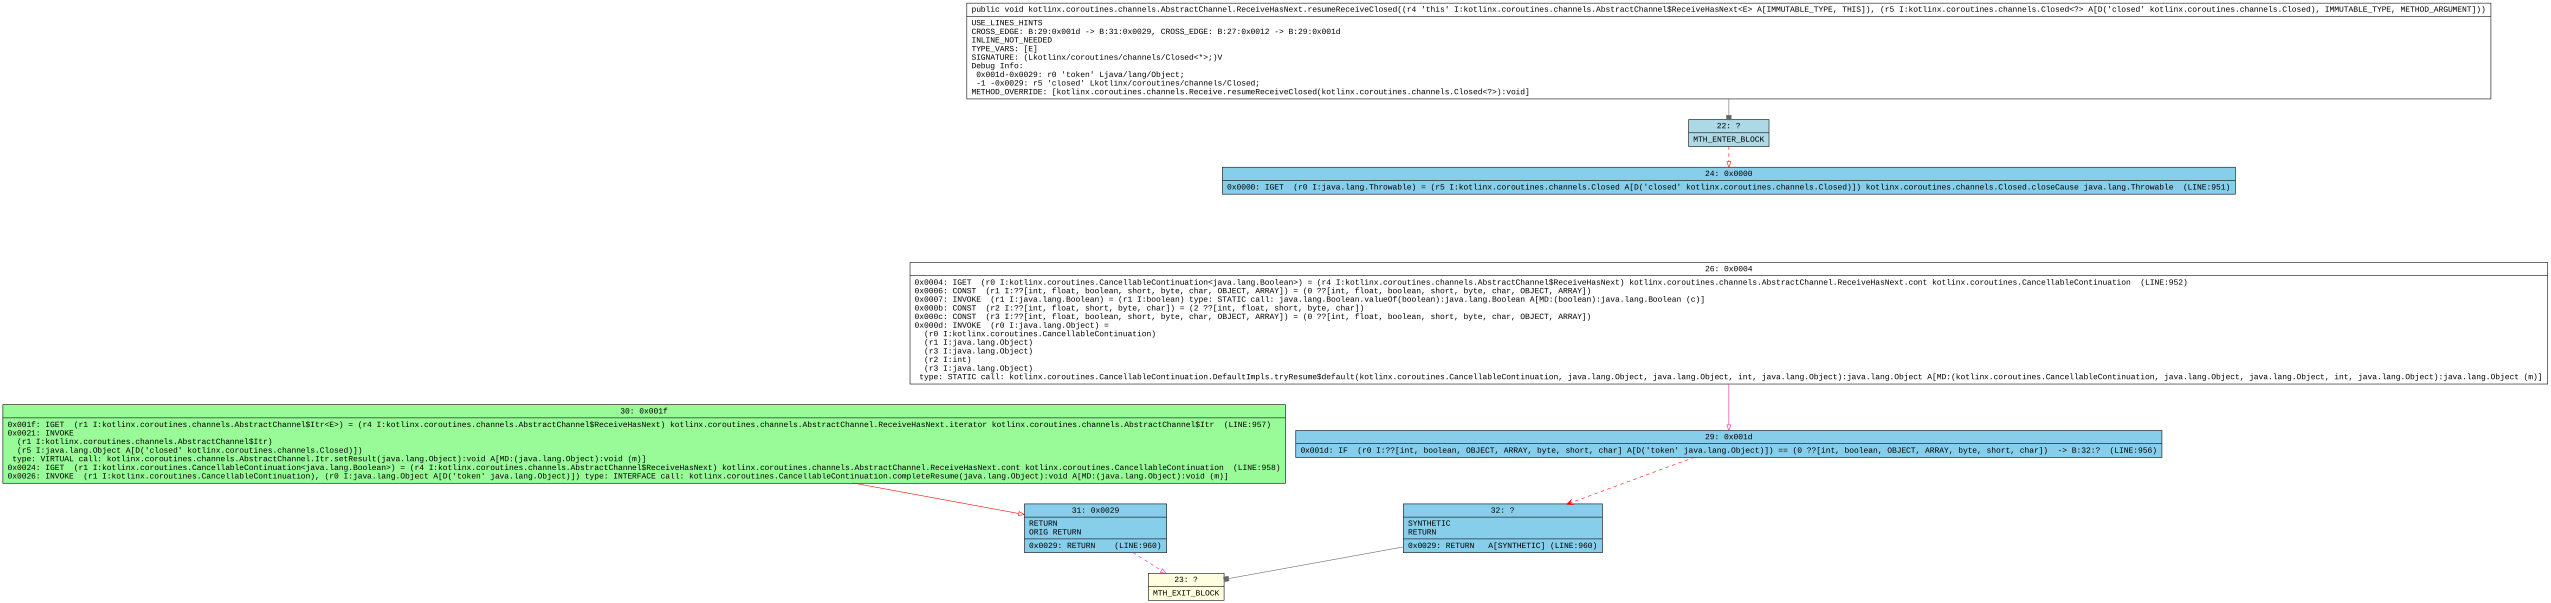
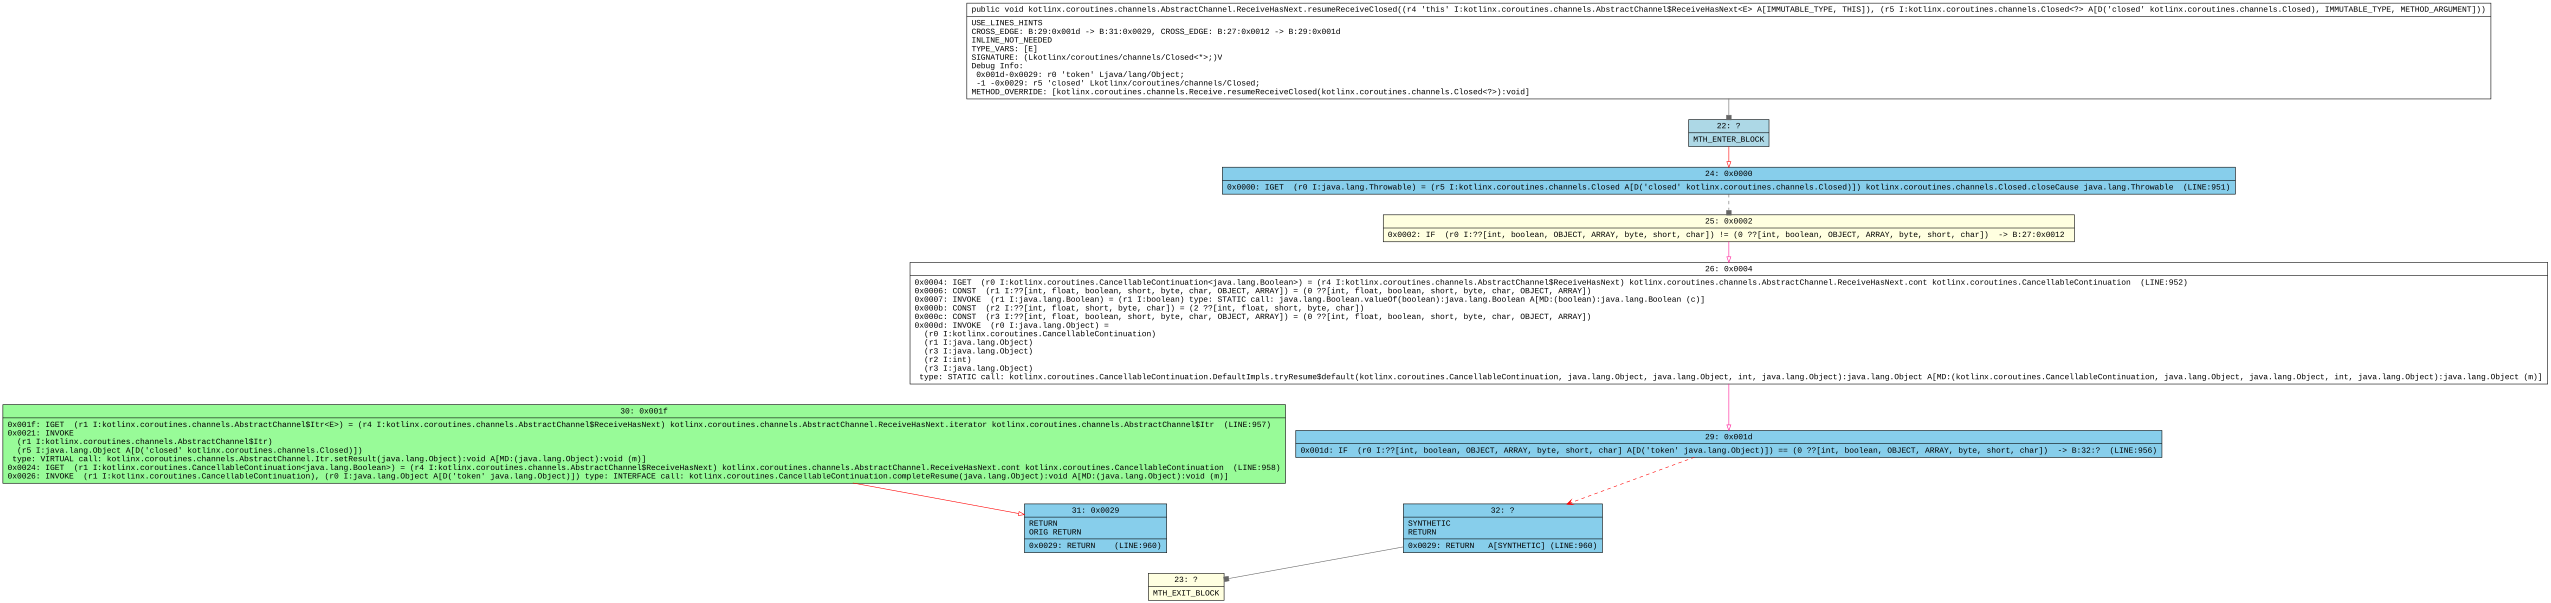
(1729, 154) -> (1729, 154)
none -> (1729, 228)
(1147, 561) -> none
